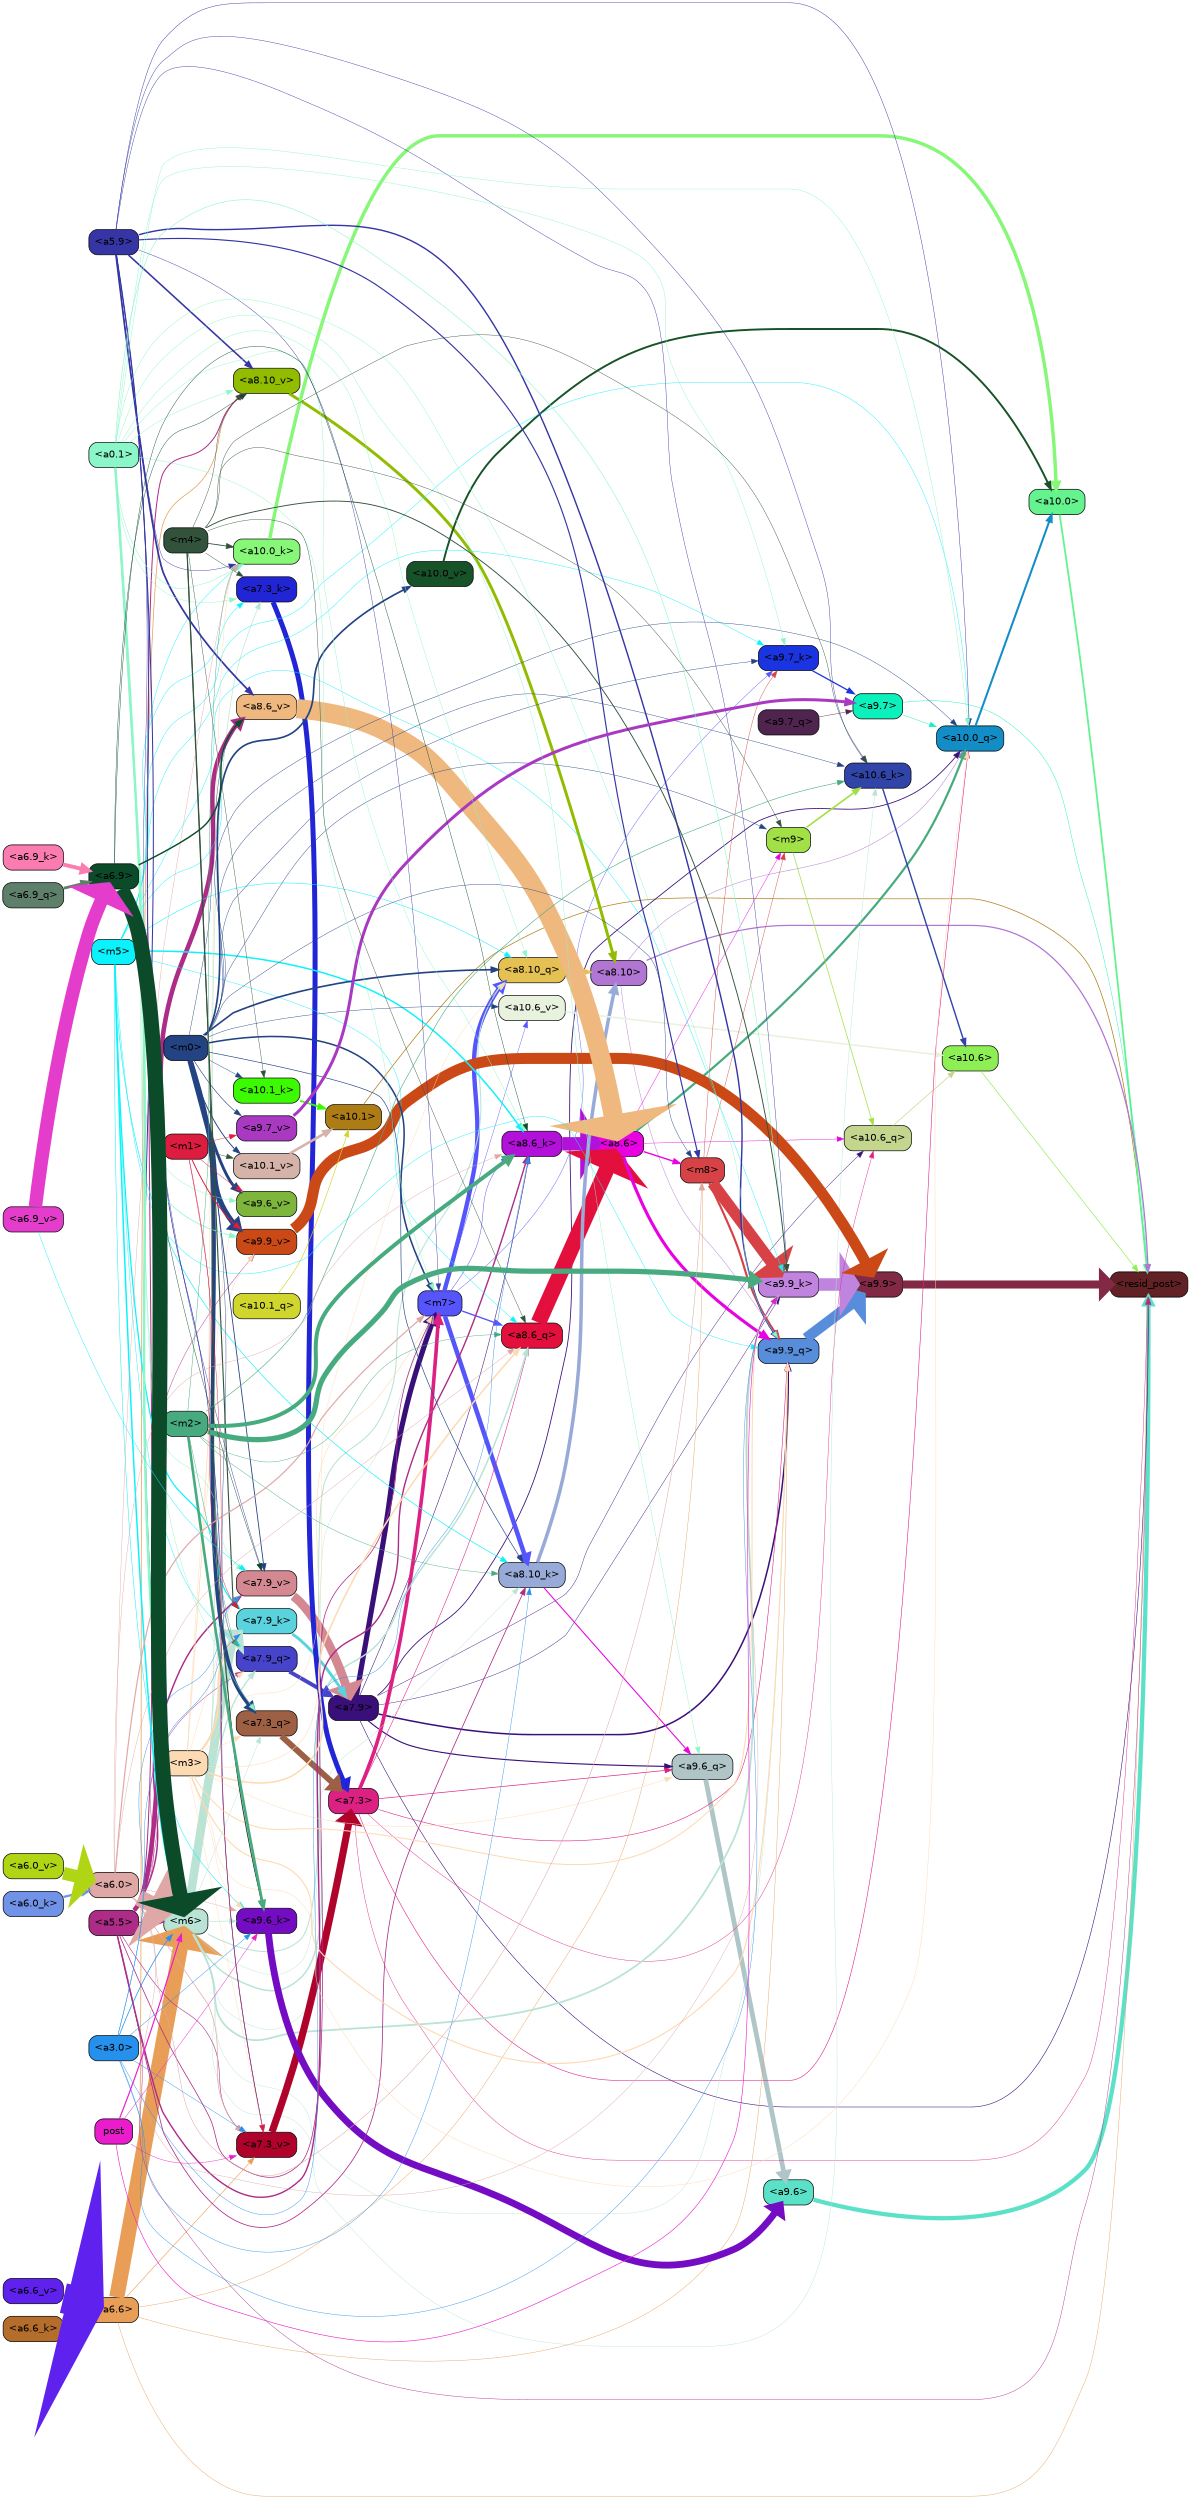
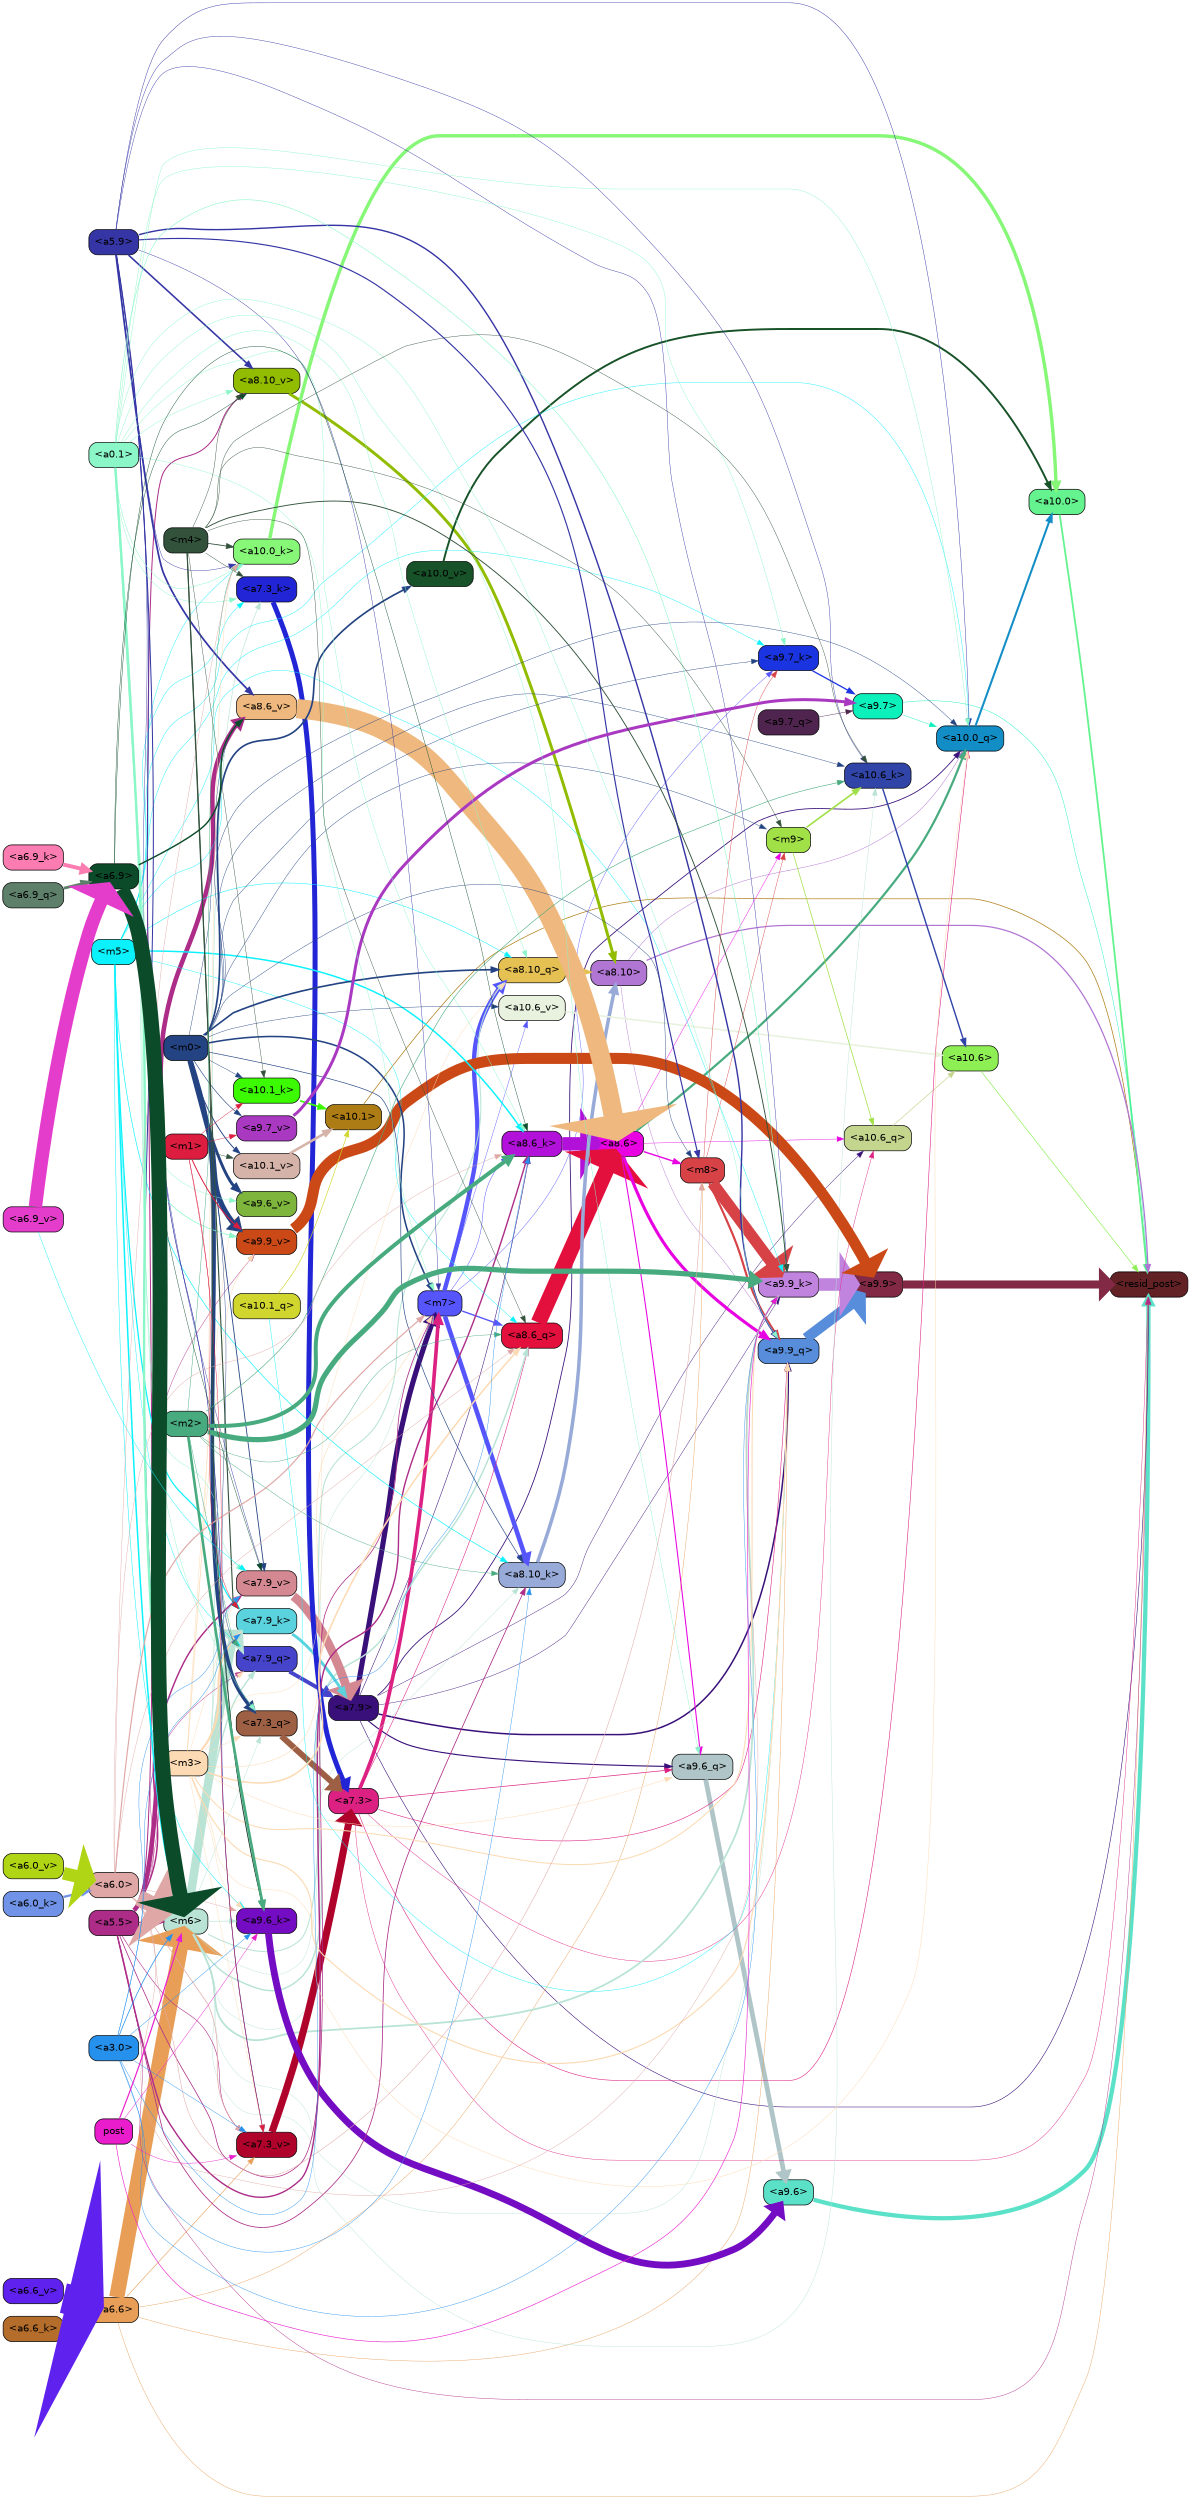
(219, 1175) -> (219, 1119)
(371, 1196) -> (500, 1970)
(142, 1336) -> none
(615, 1668) -> (665, 1451)
